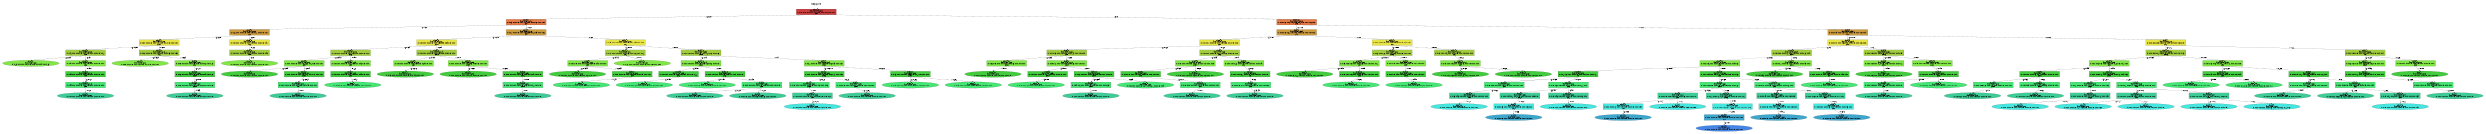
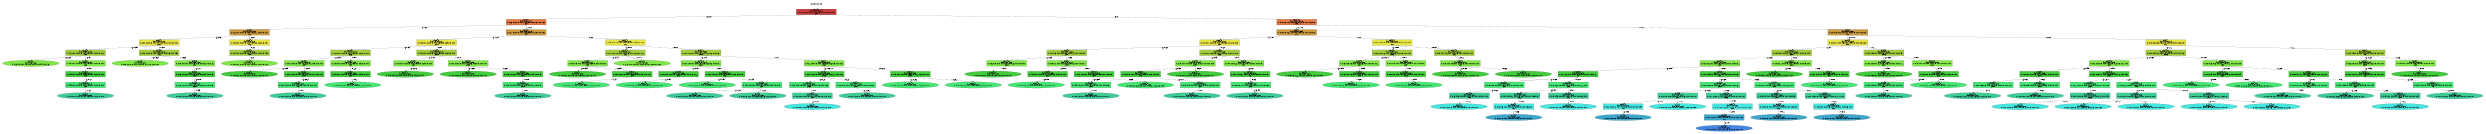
(816, 4) -> (816, 4)
